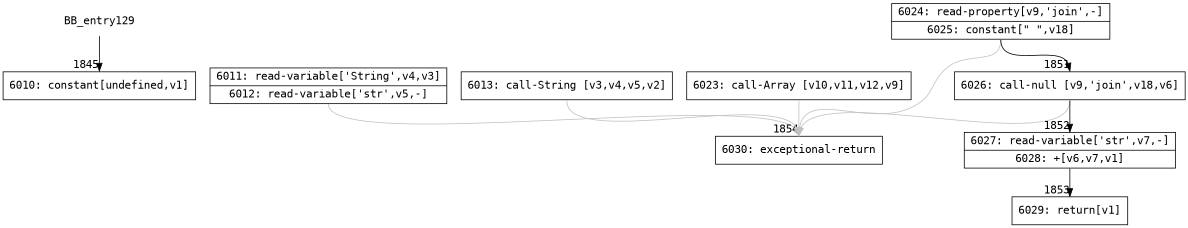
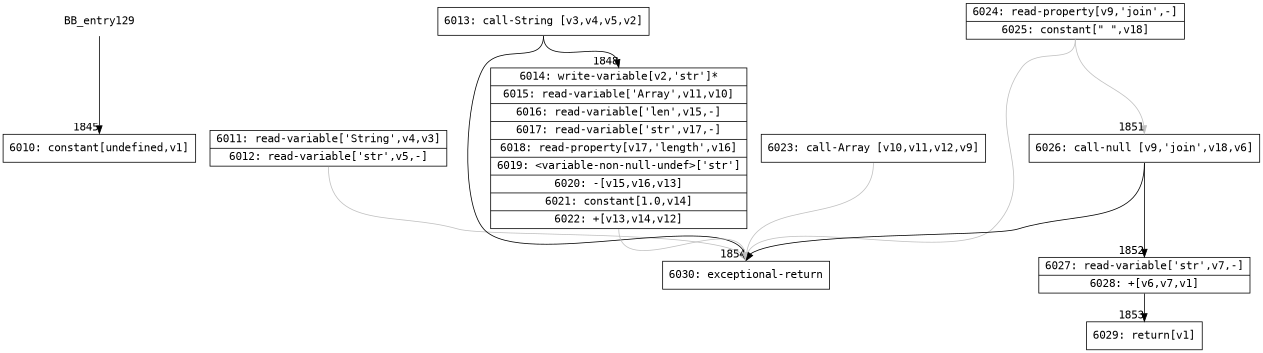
(1031, 55) -> (1106, 84)
(679, 118) -> (508, 241)
(938, 118) -> (962, 233)
none -> (619, 148)
